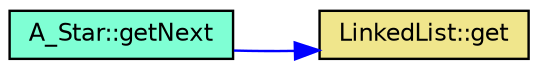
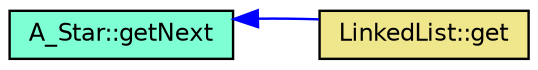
(264, 51) -> (289, 19)
